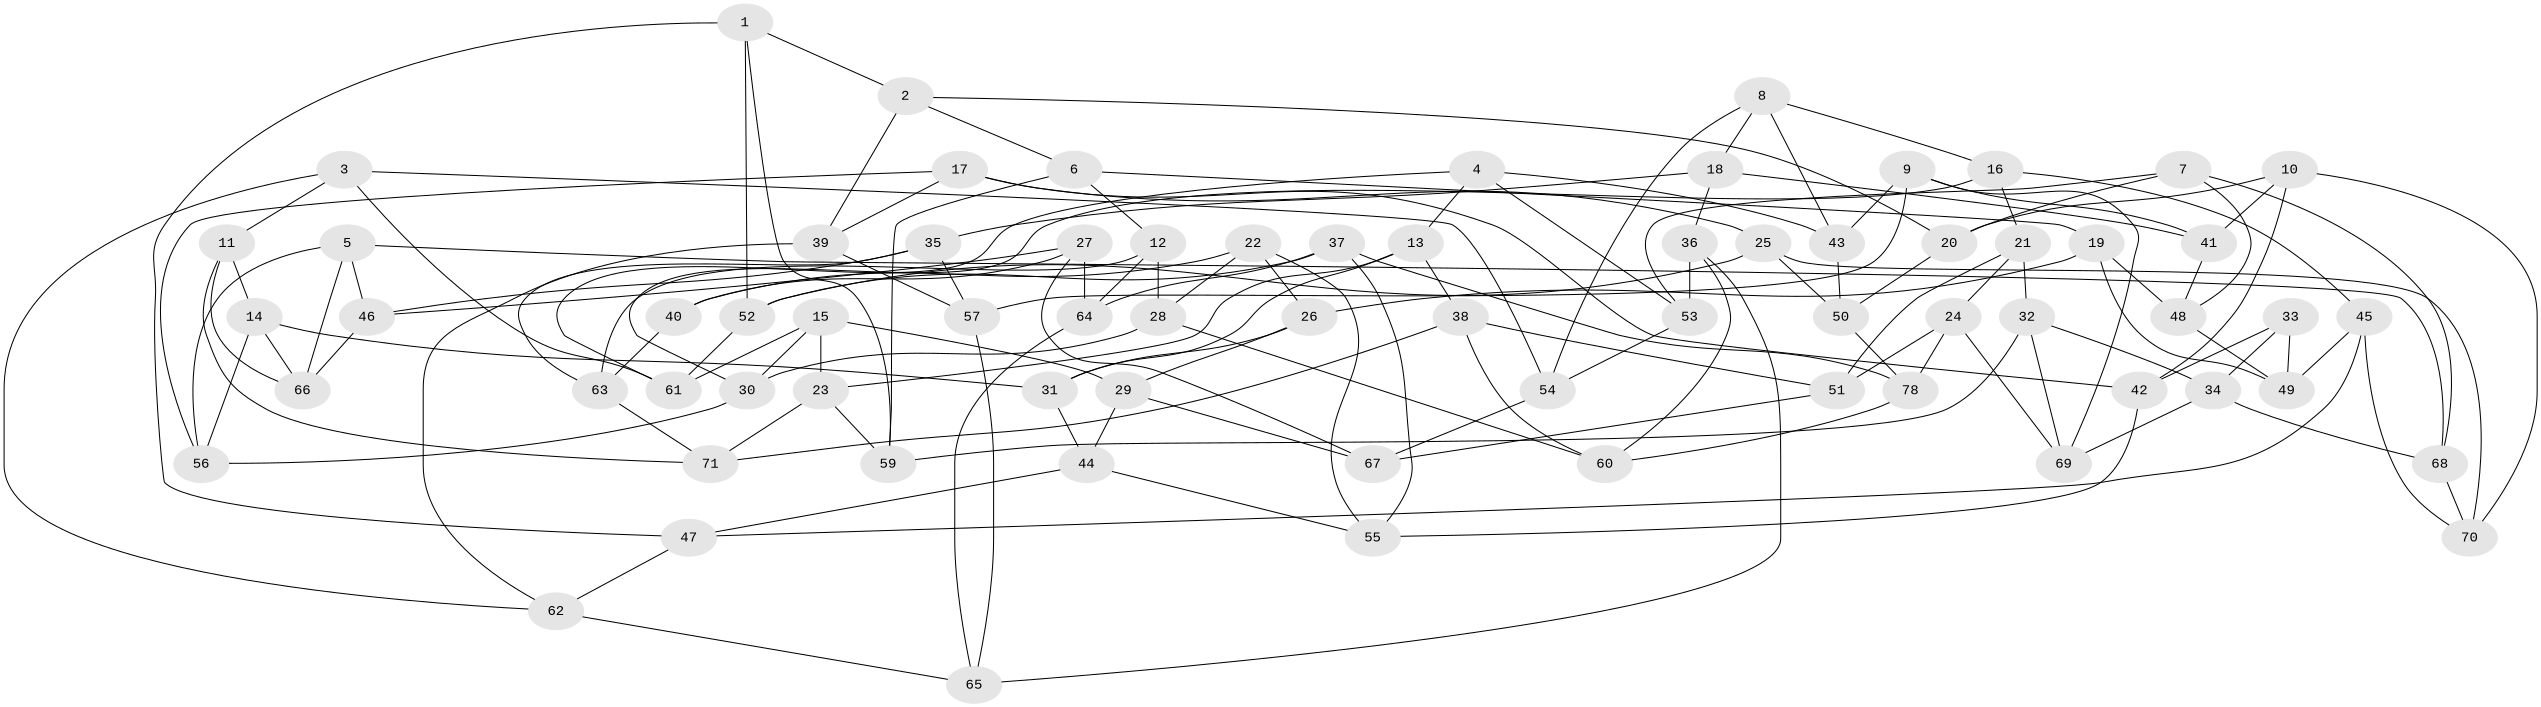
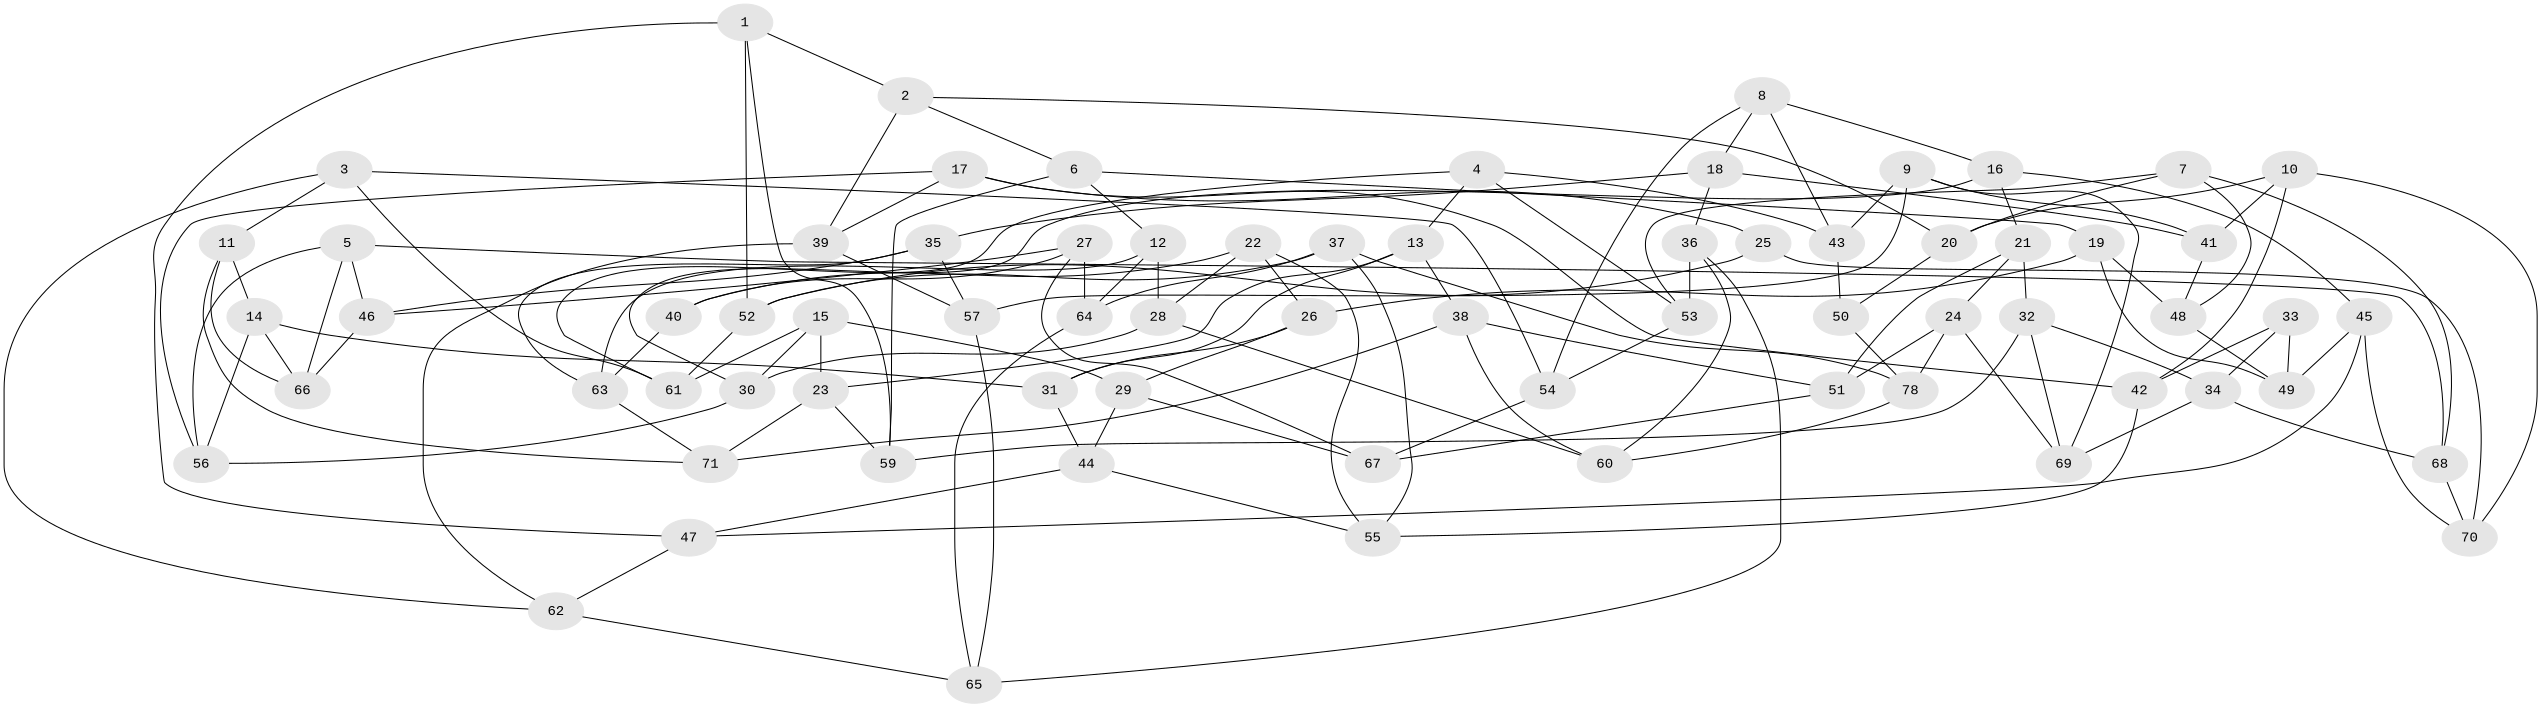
(1809, 286) -> none
